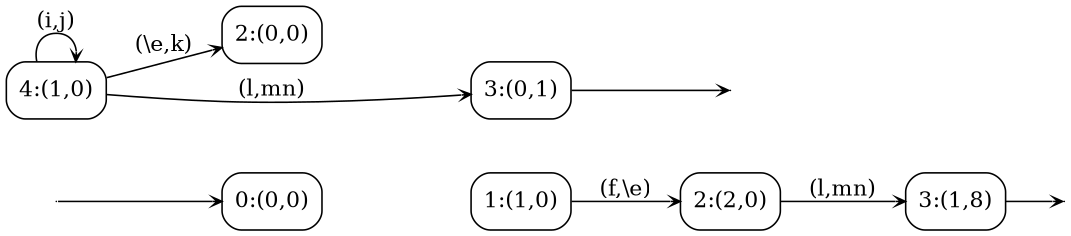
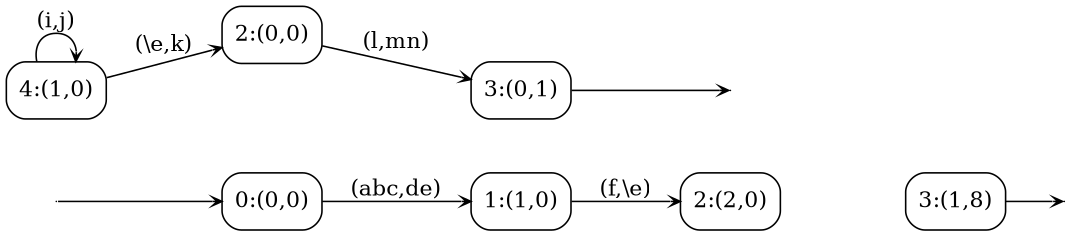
(284, 102) -> (392, 62)
none -> (392, 201)
(838, 201) -> none
